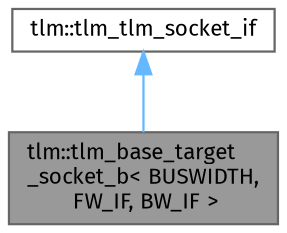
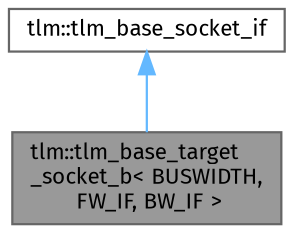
(143, 30) -> (147, 30)
